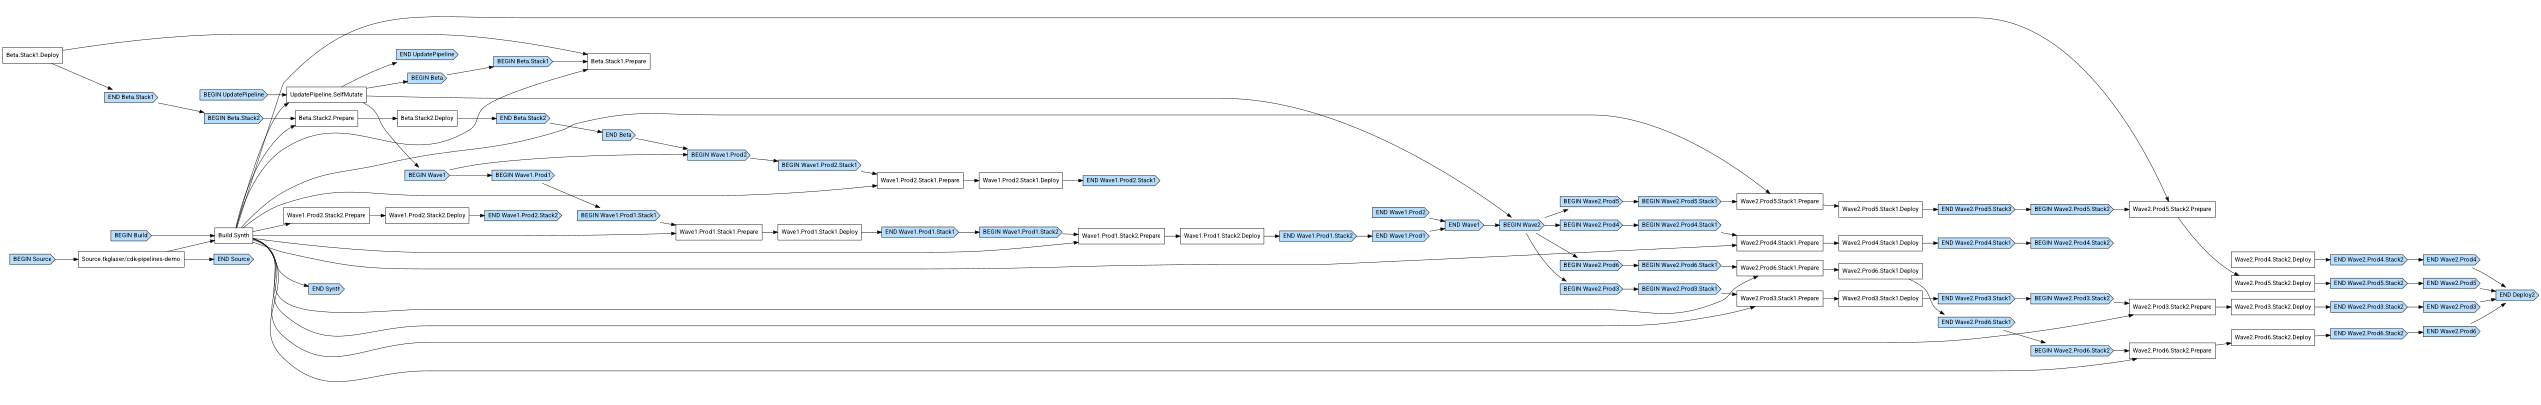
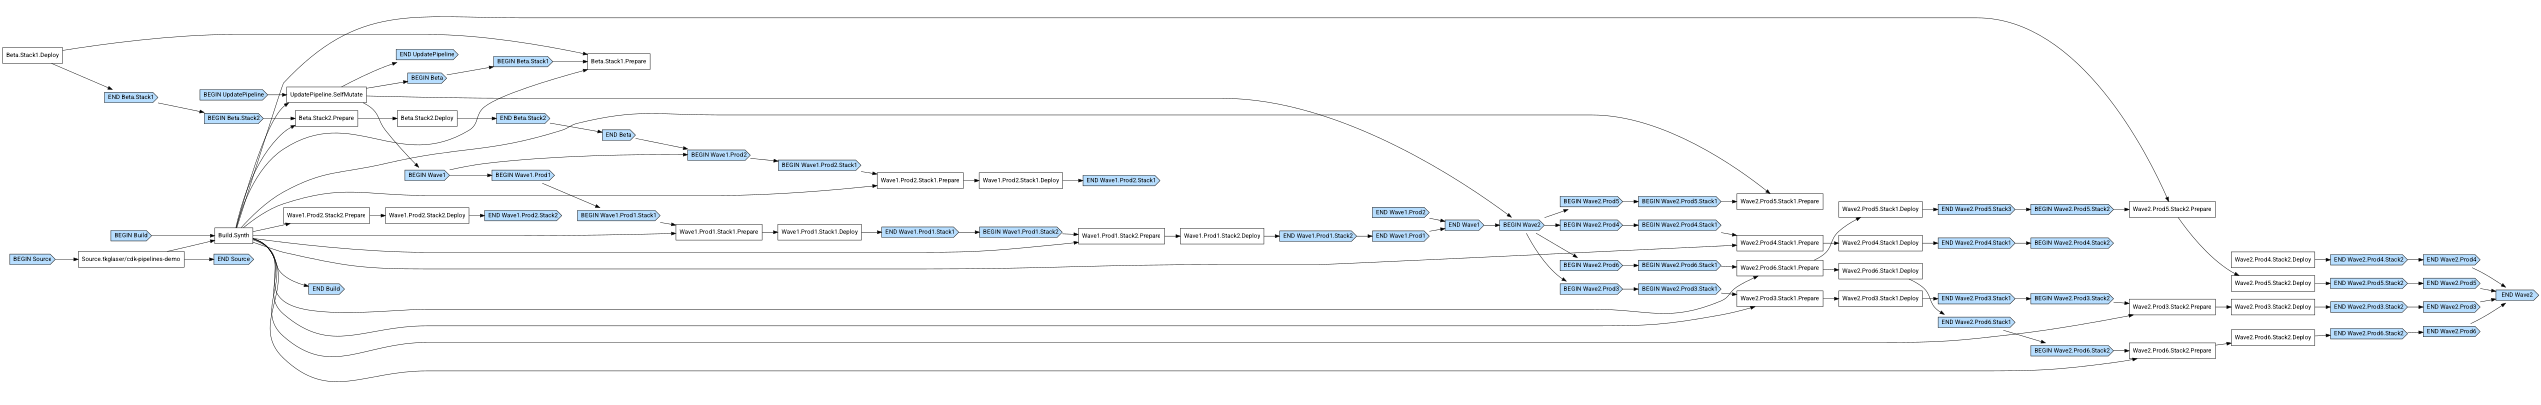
(1829, 205) -> (1833, 238)
(327, 289) -> (327, 289)
(2517, 295) -> (2517, 295)
